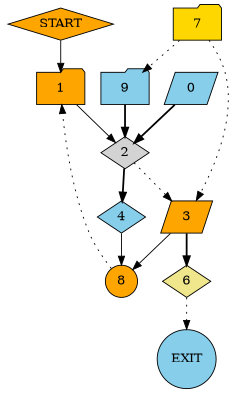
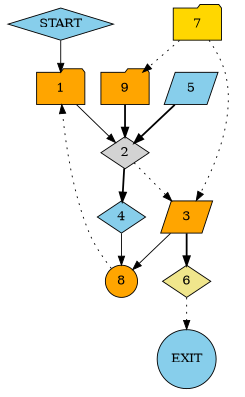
(61, 24) -> (61, 24)
(125, 88) -> (125, 88)
(191, 88) -> (191, 88)
